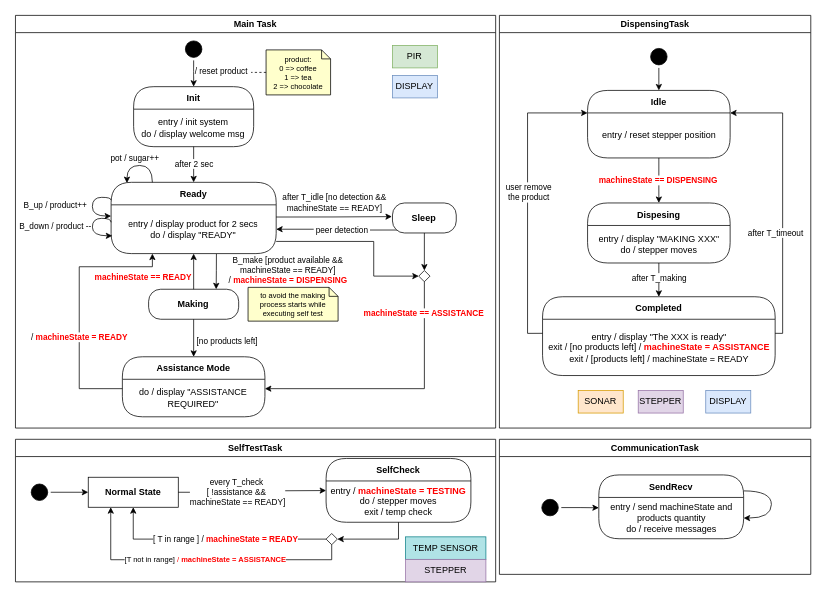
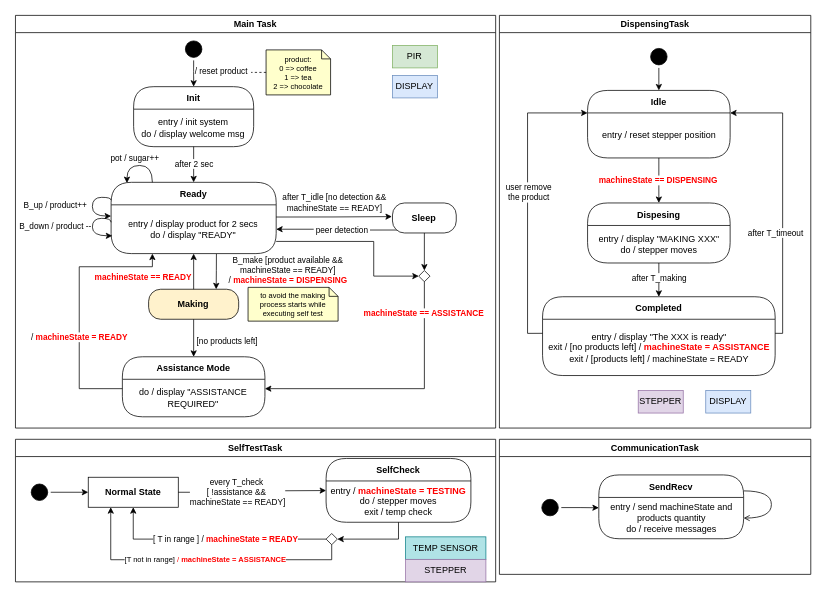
(193, 304) -> (193, 304)
(600, 402) -> none
(750, 518) -> (749, 518)
